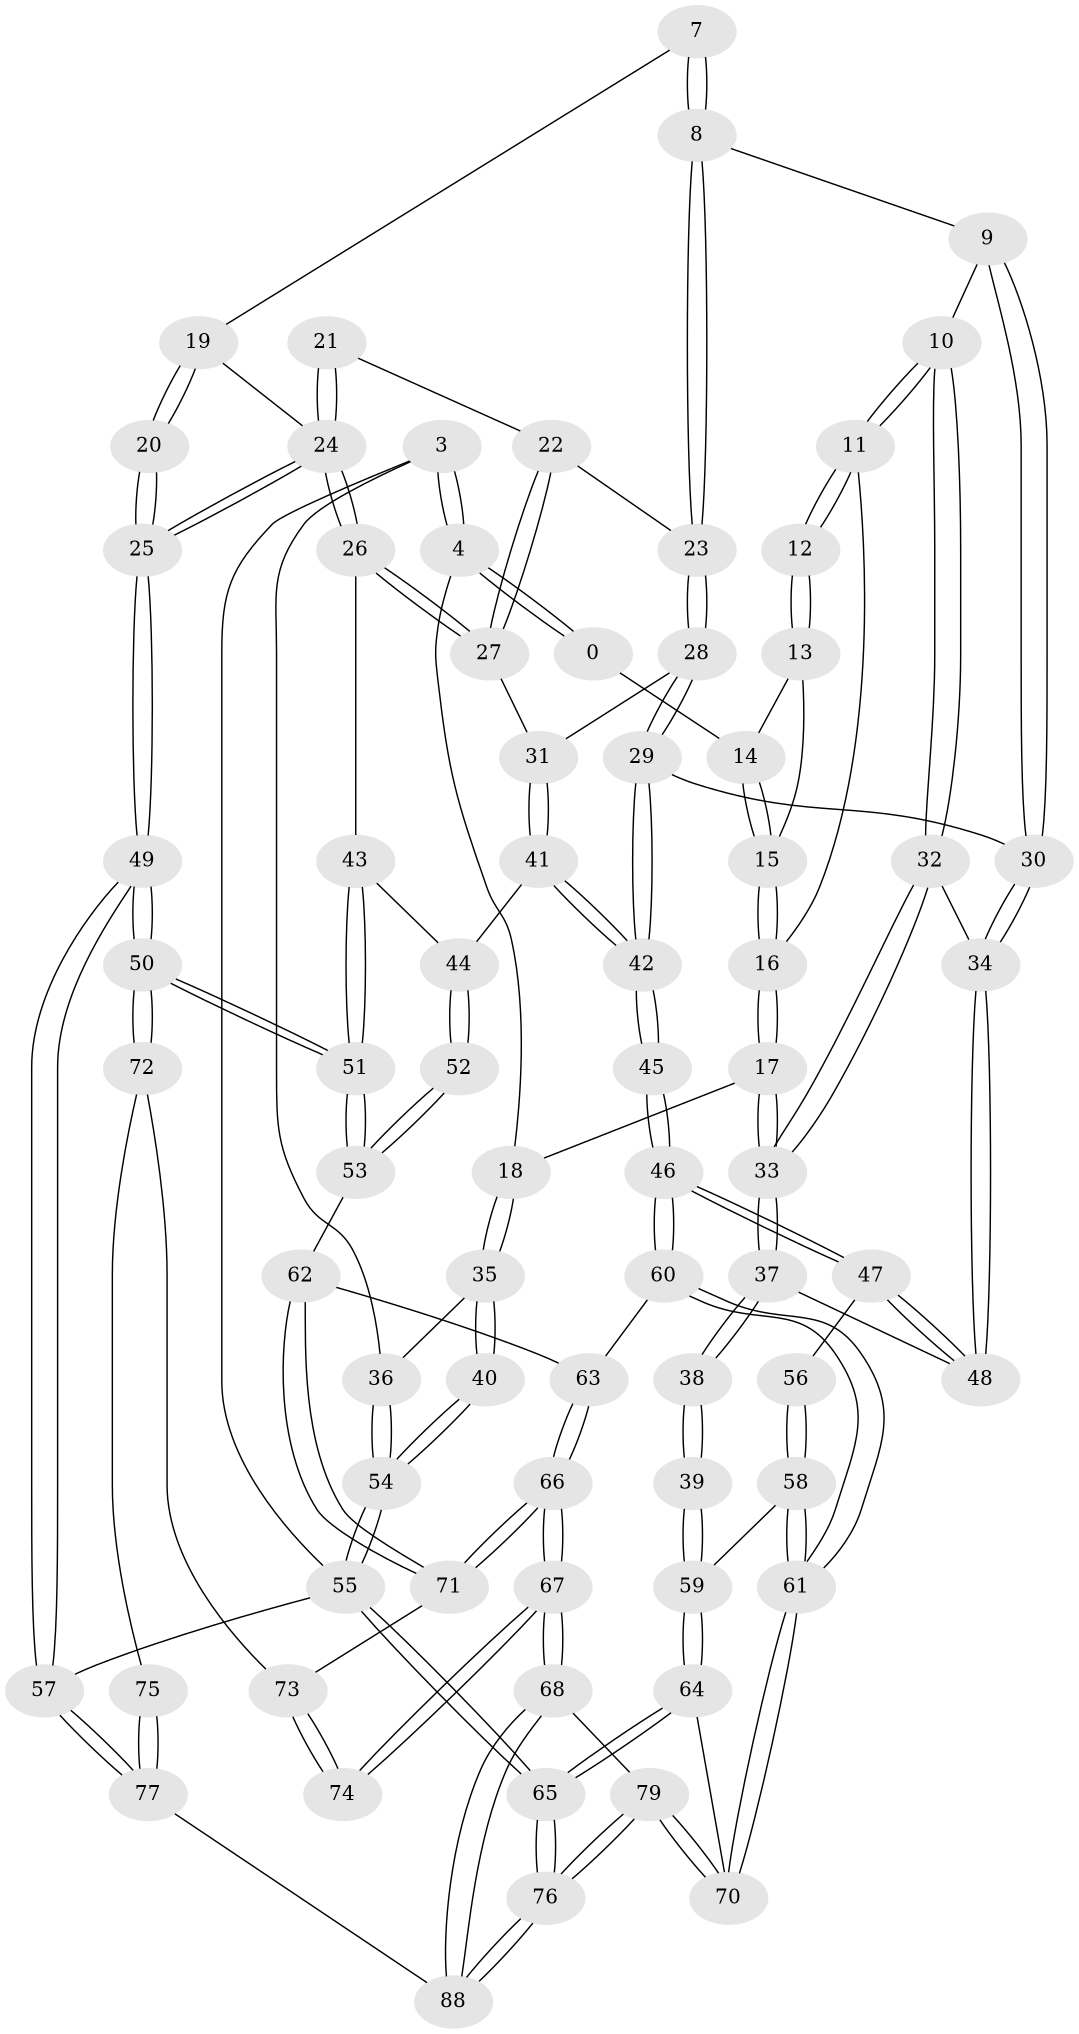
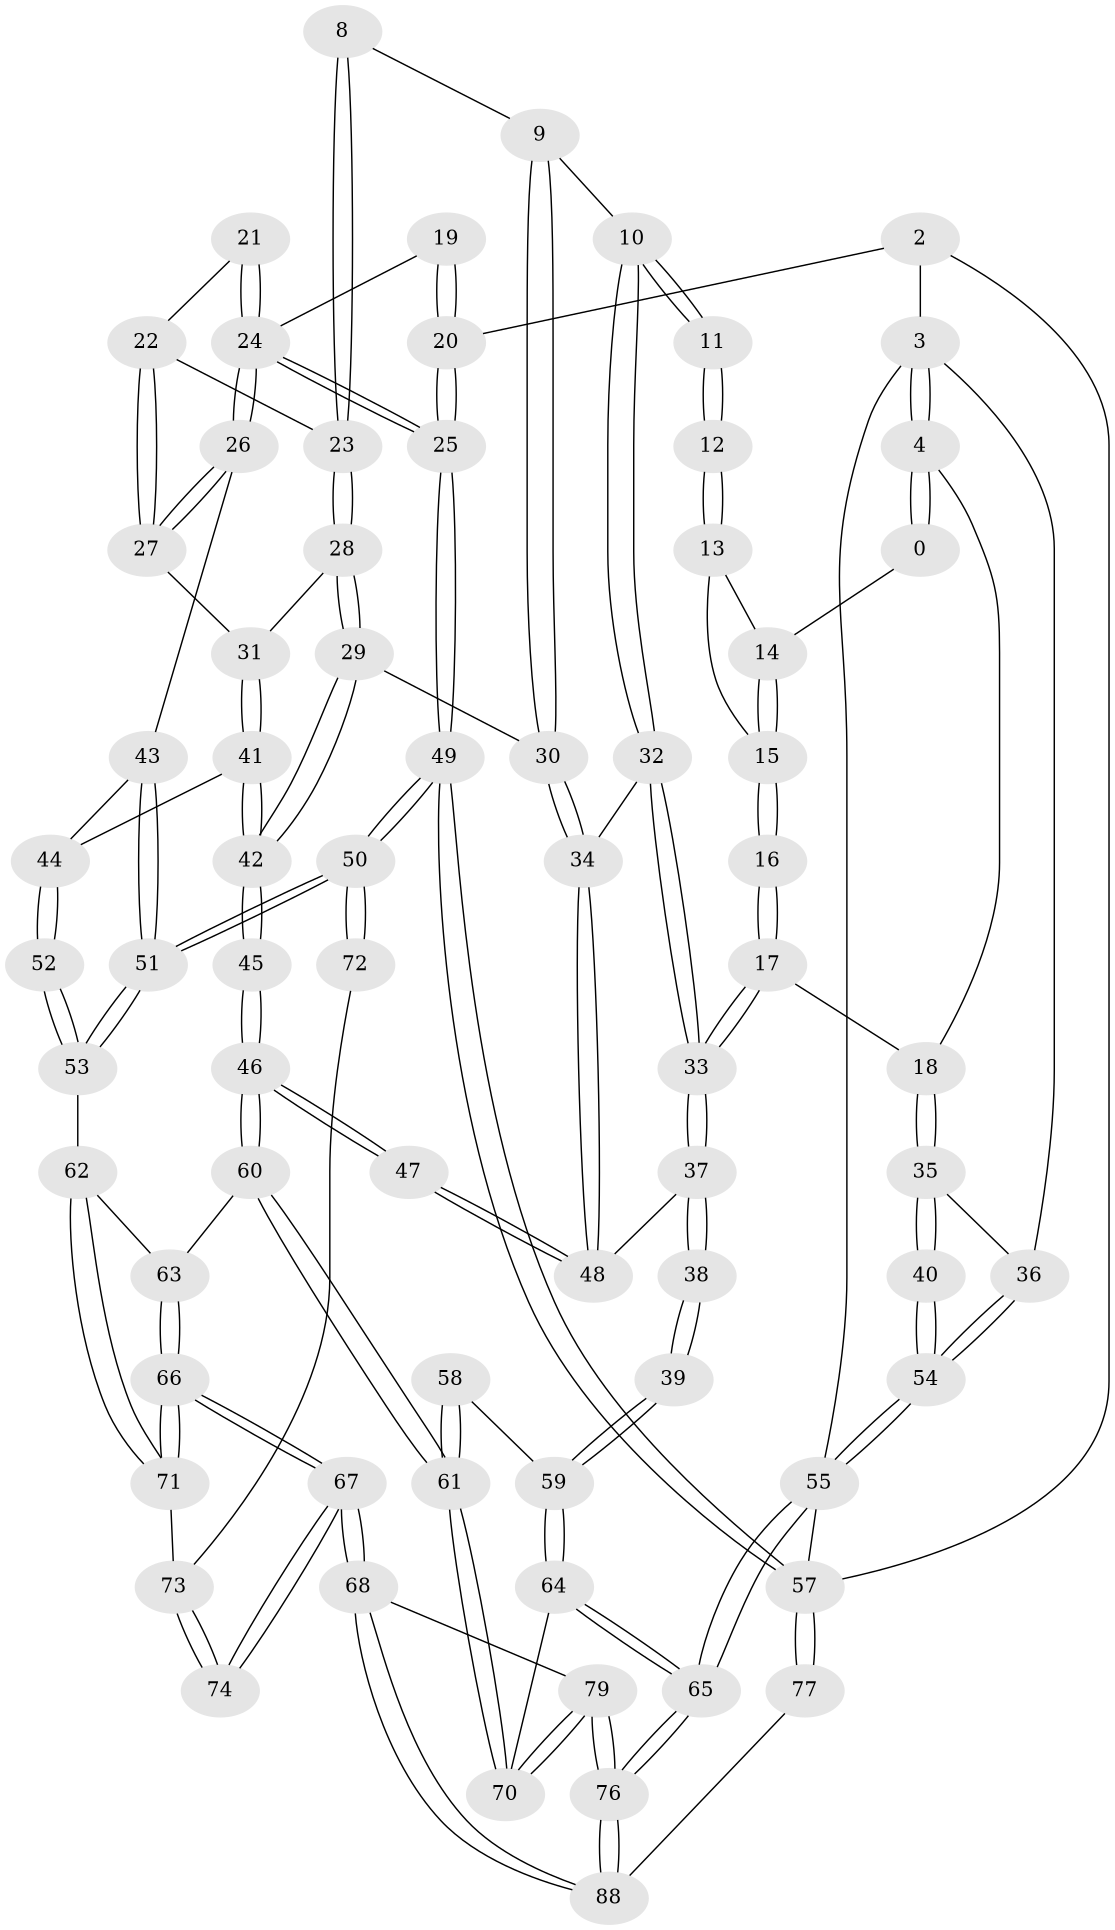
(697, 32) -> none
none -> (920, 239)
(859, 714) -> none
(796, 1380) -> none
(148, 1691) -> none
